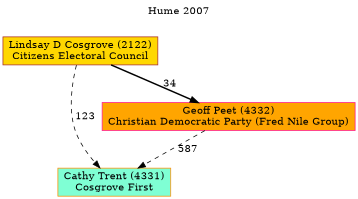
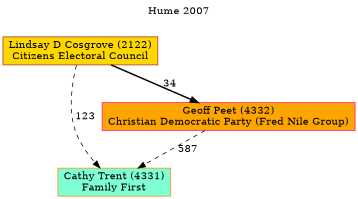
(114, 182) -> (114, 182)
